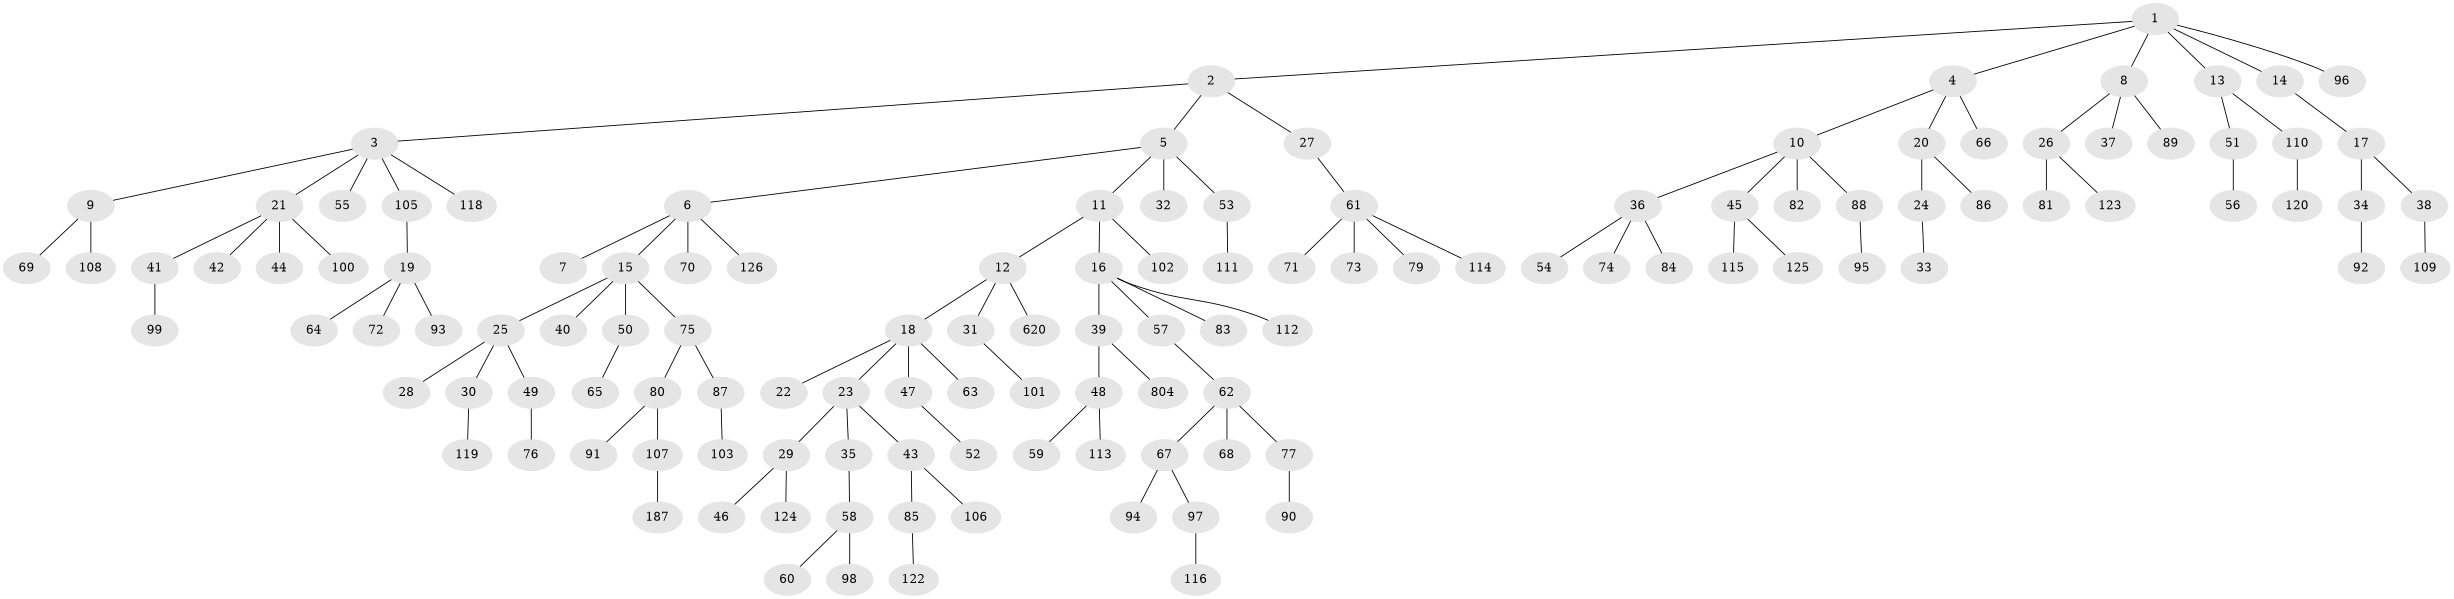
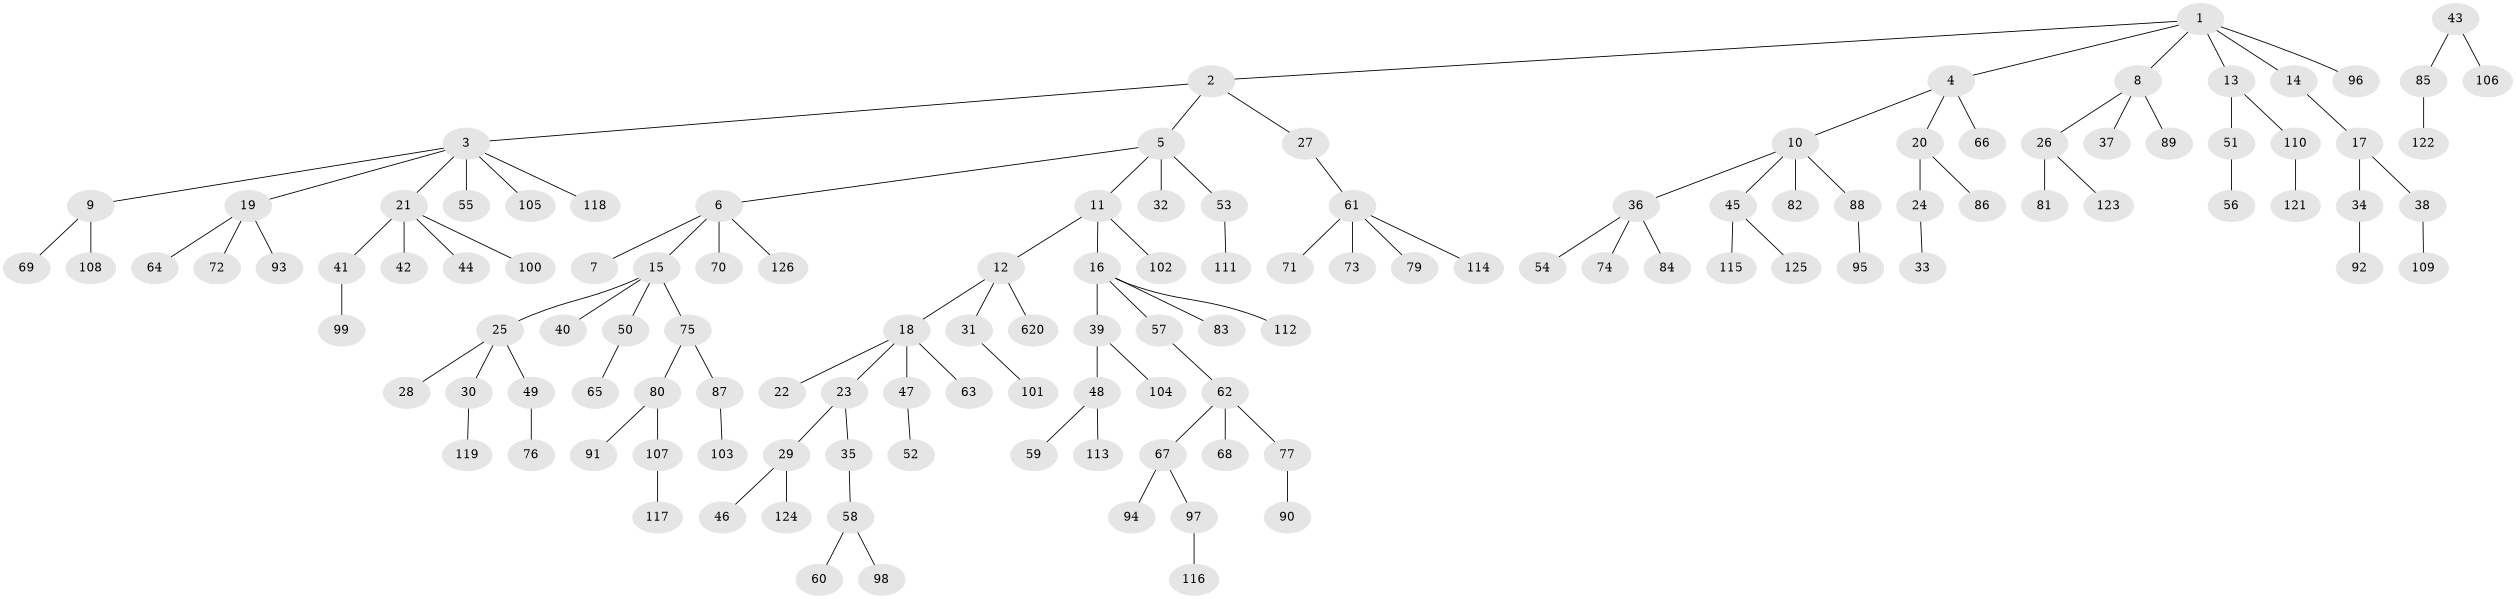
(2297, 206) -> (2296, 206)
(407, 237) -> (357, 175)
(1163, 393) -> (1161, 393)
(879, 424) -> none
(658, 517) -> (658, 517)
